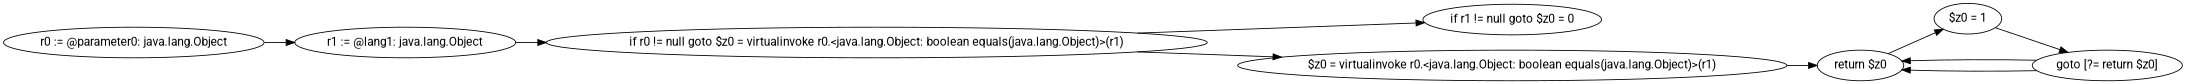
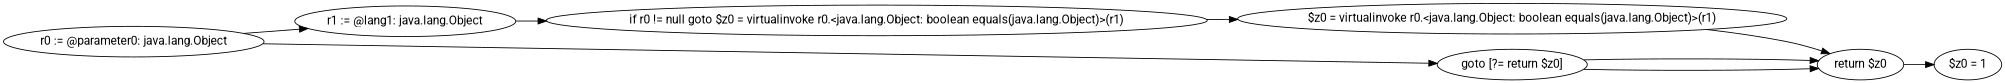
(1512, 20) -> none
(2028, 39) -> (846, 54)
